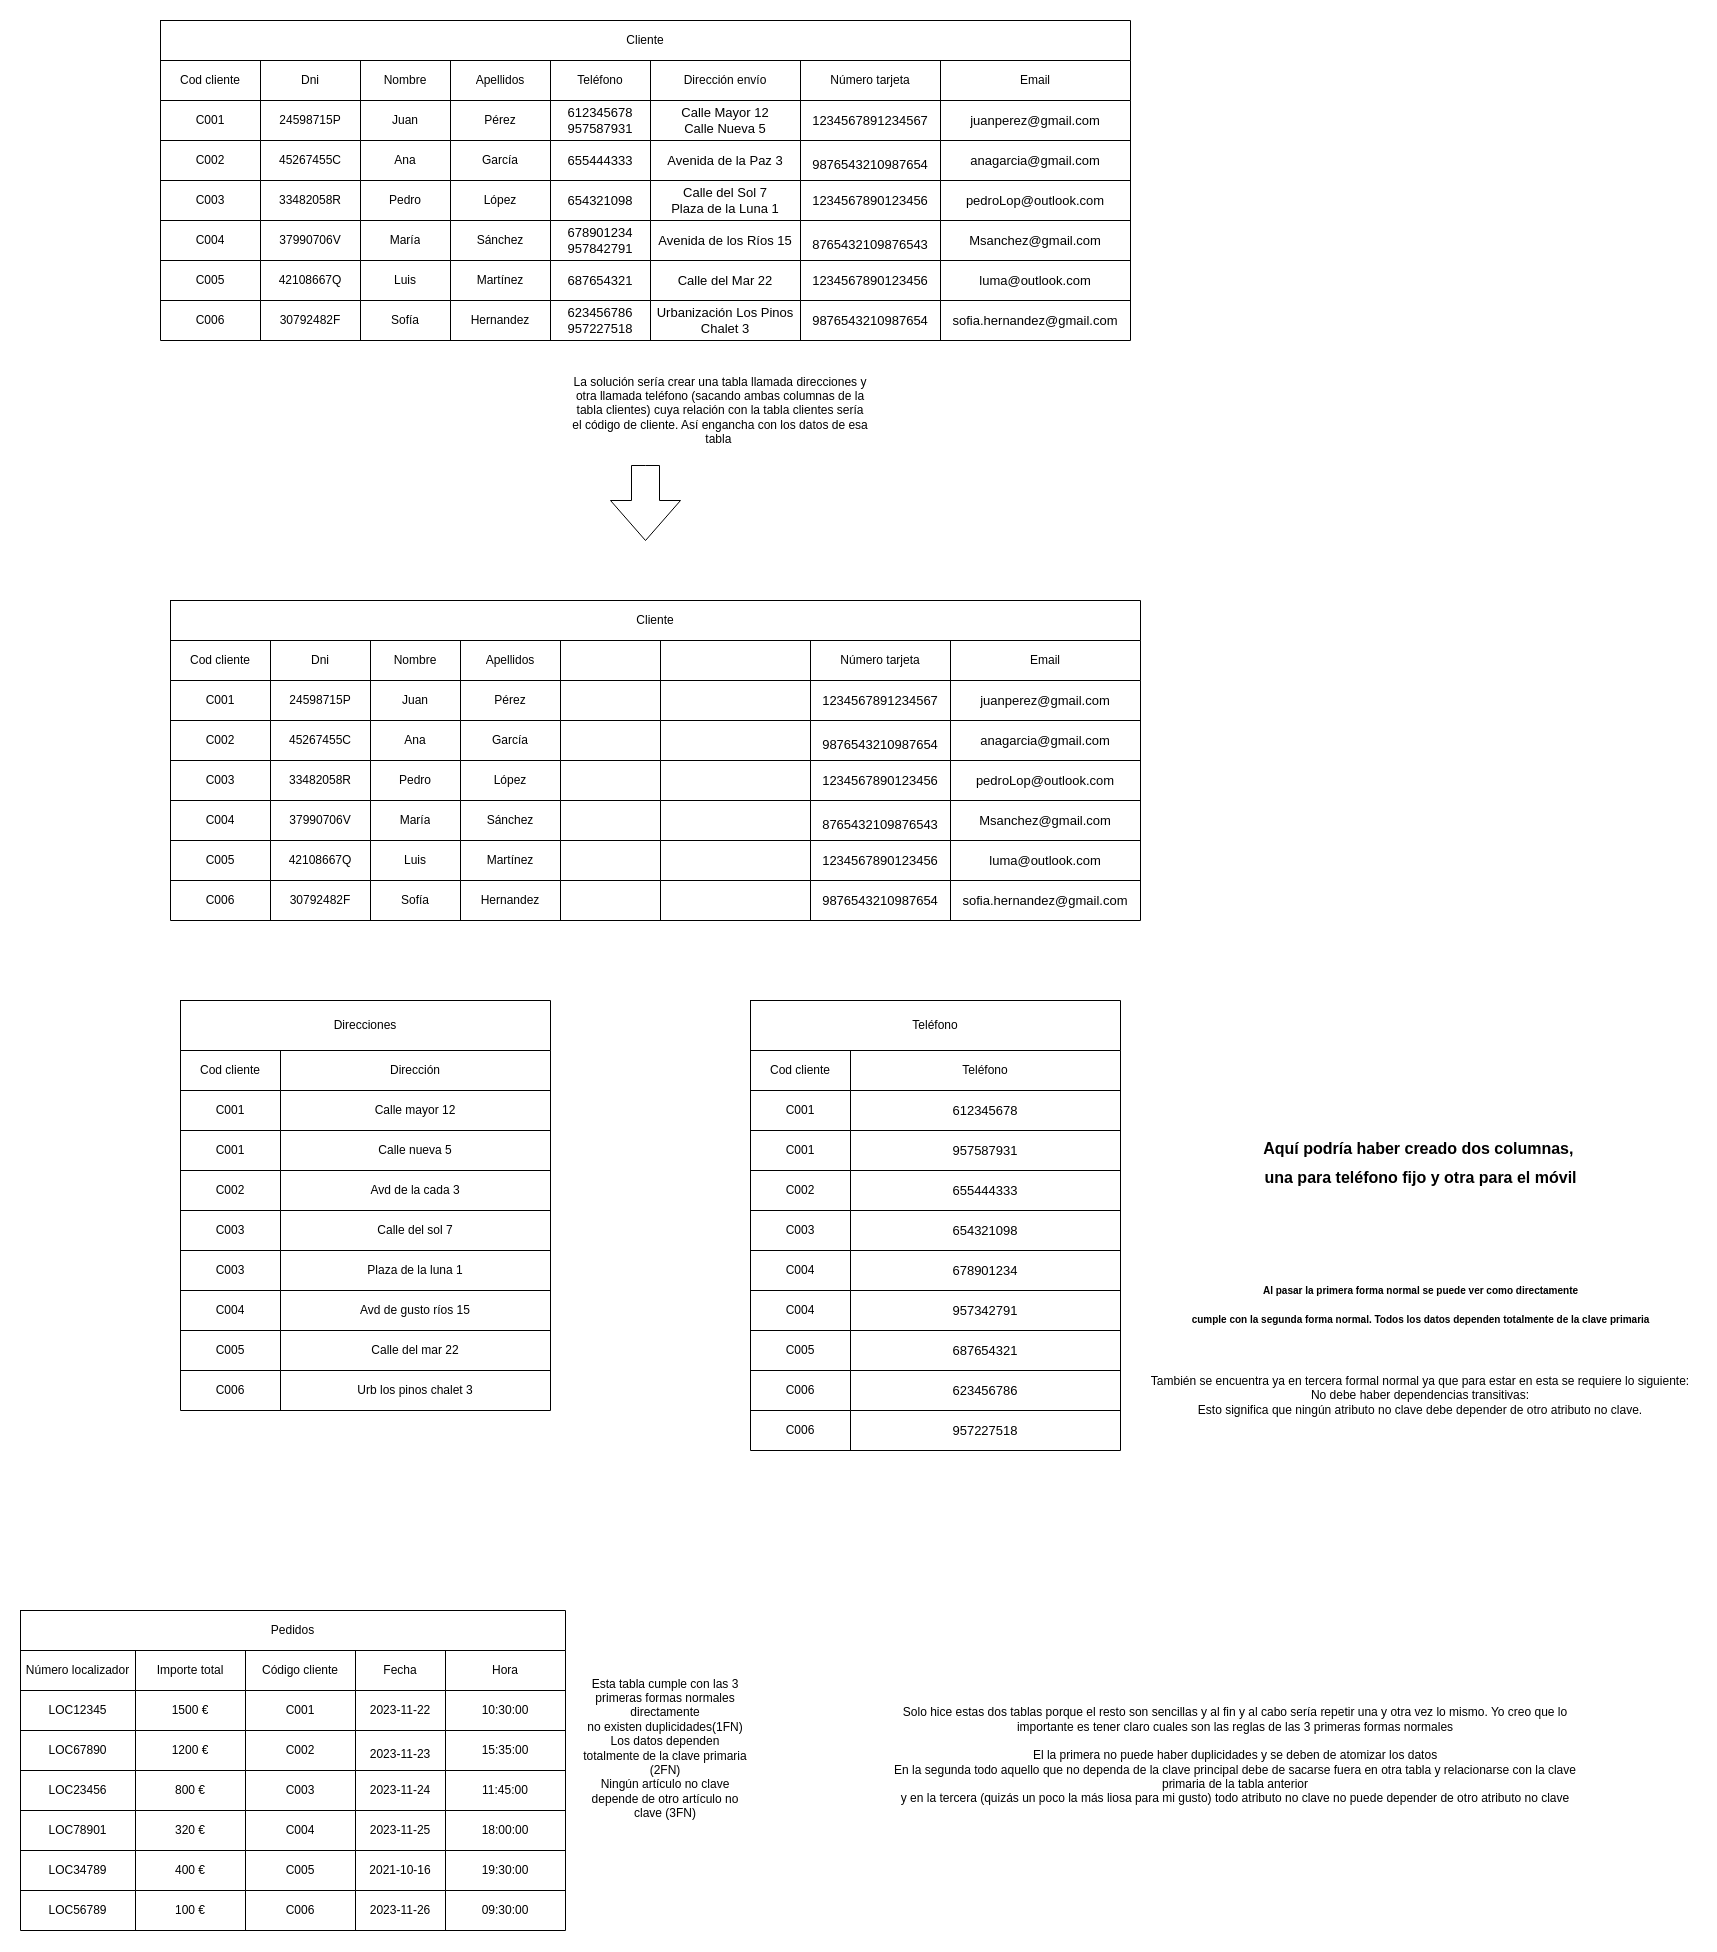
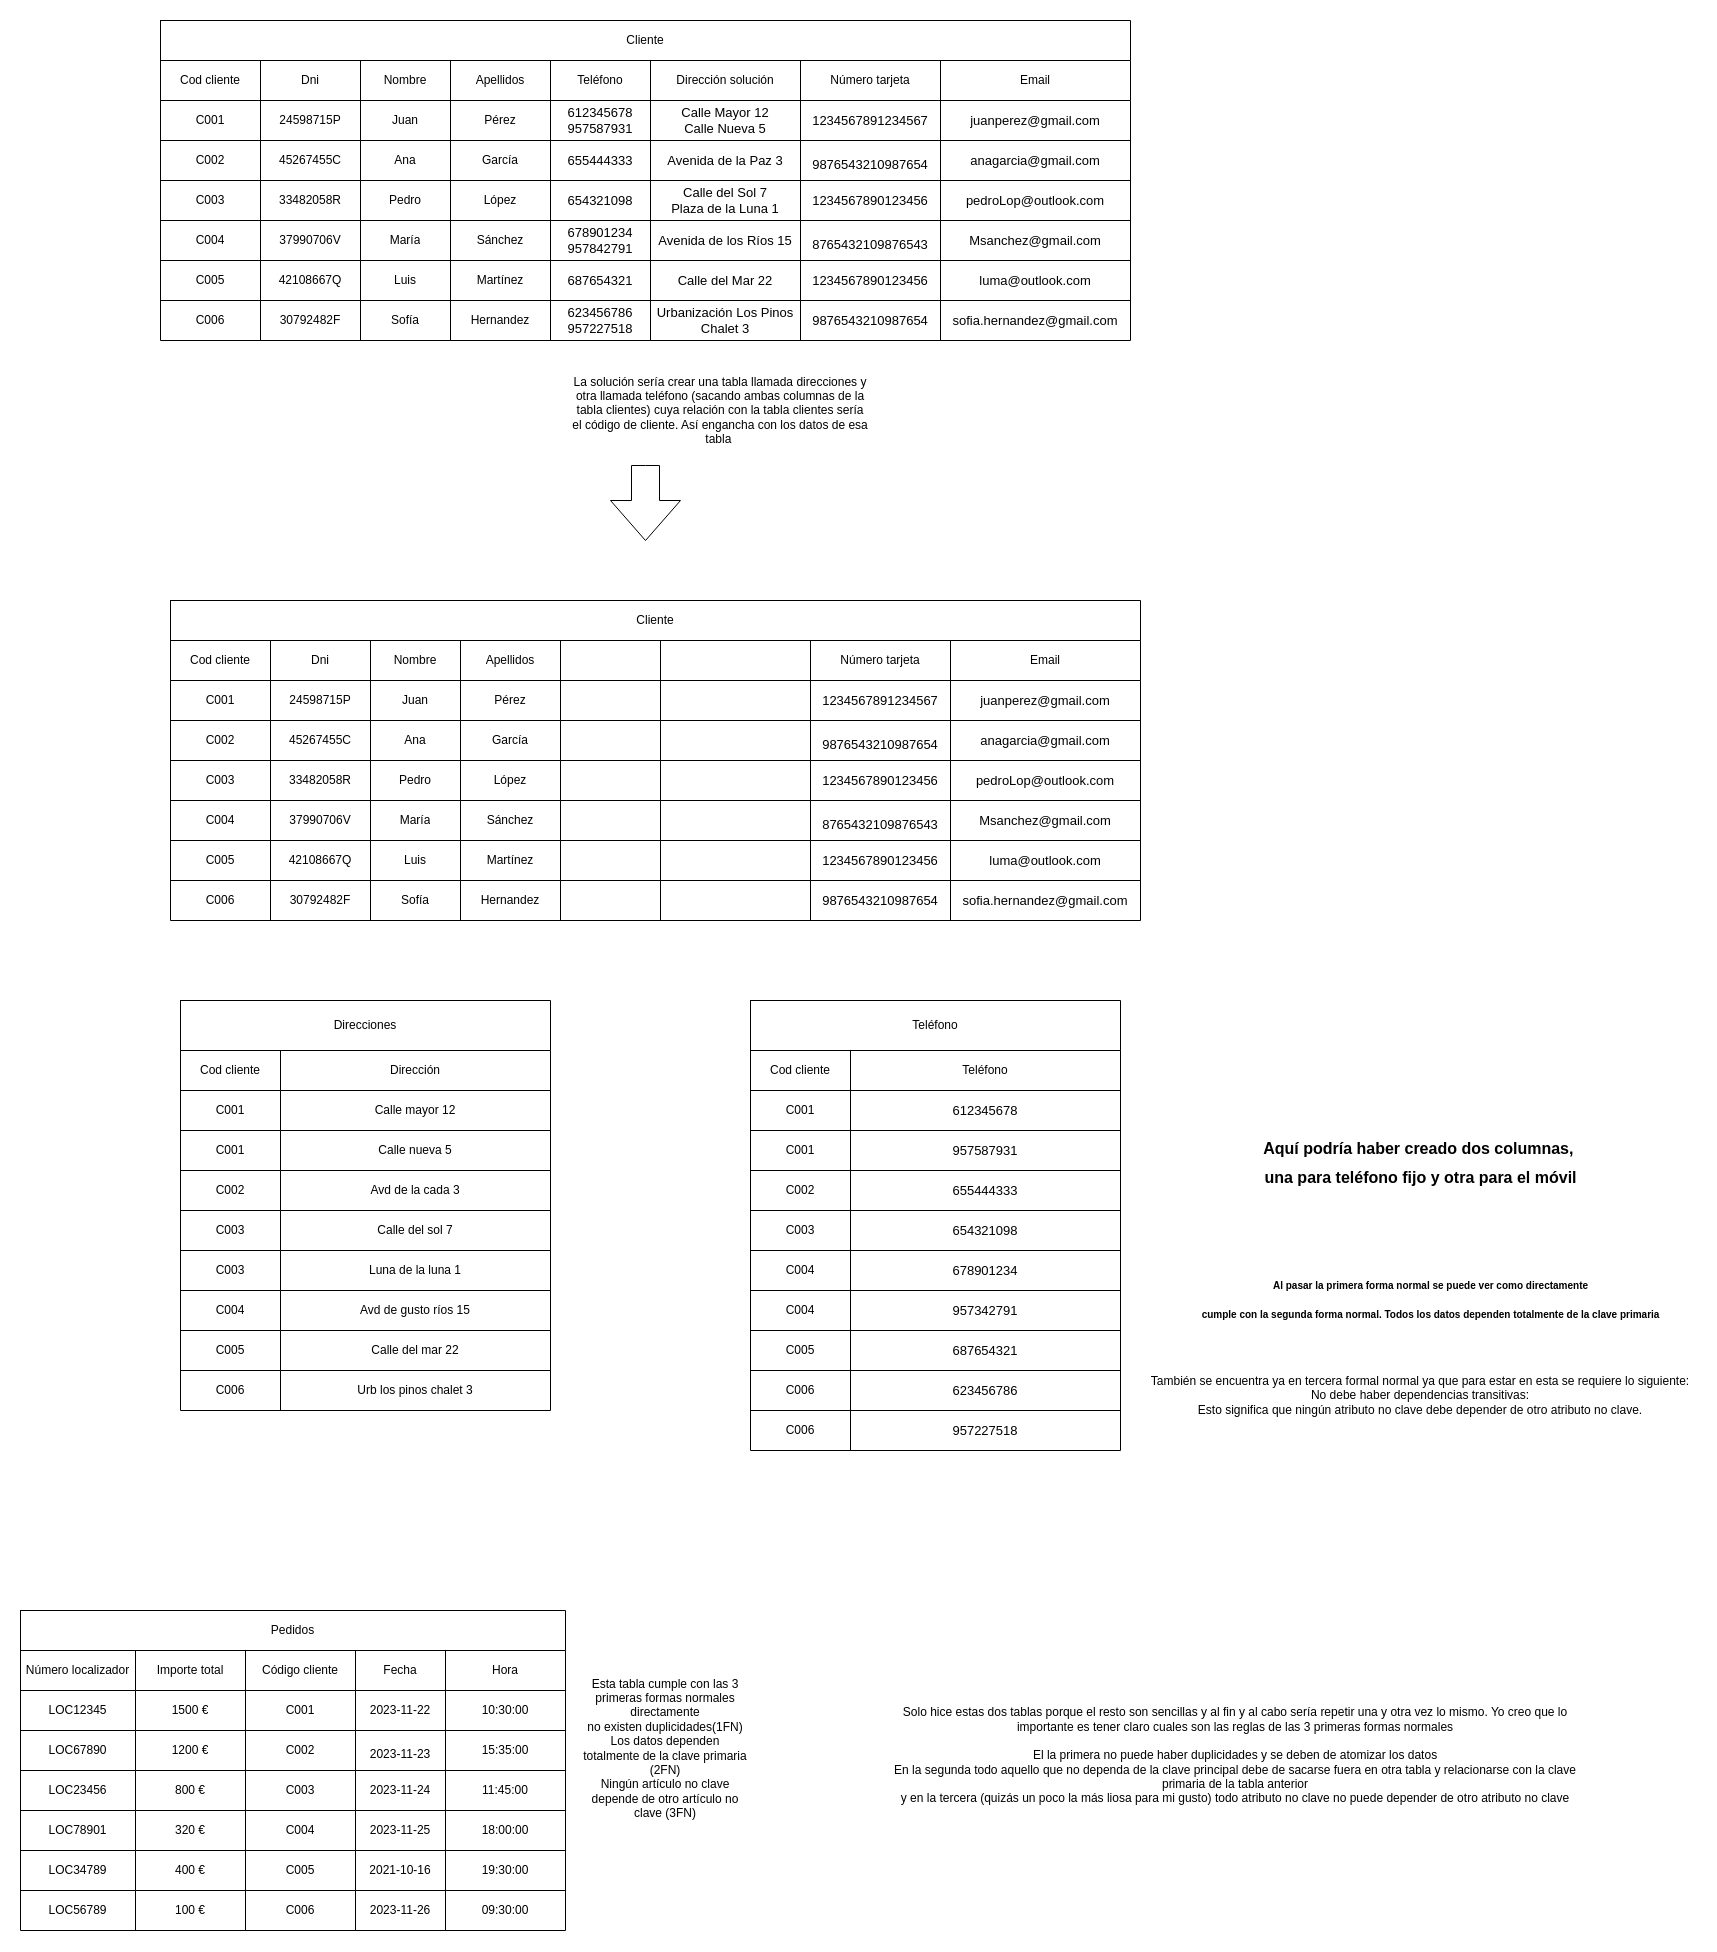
(726, 81) -> (726, 81)
(416, 1271) -> (416, 1271)
(1421, 1301) -> (1431, 1296)
